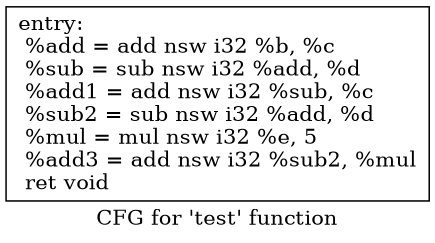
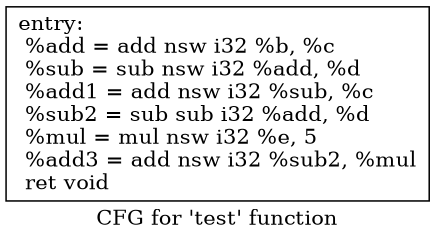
(196, 115) -> (194, 115)
